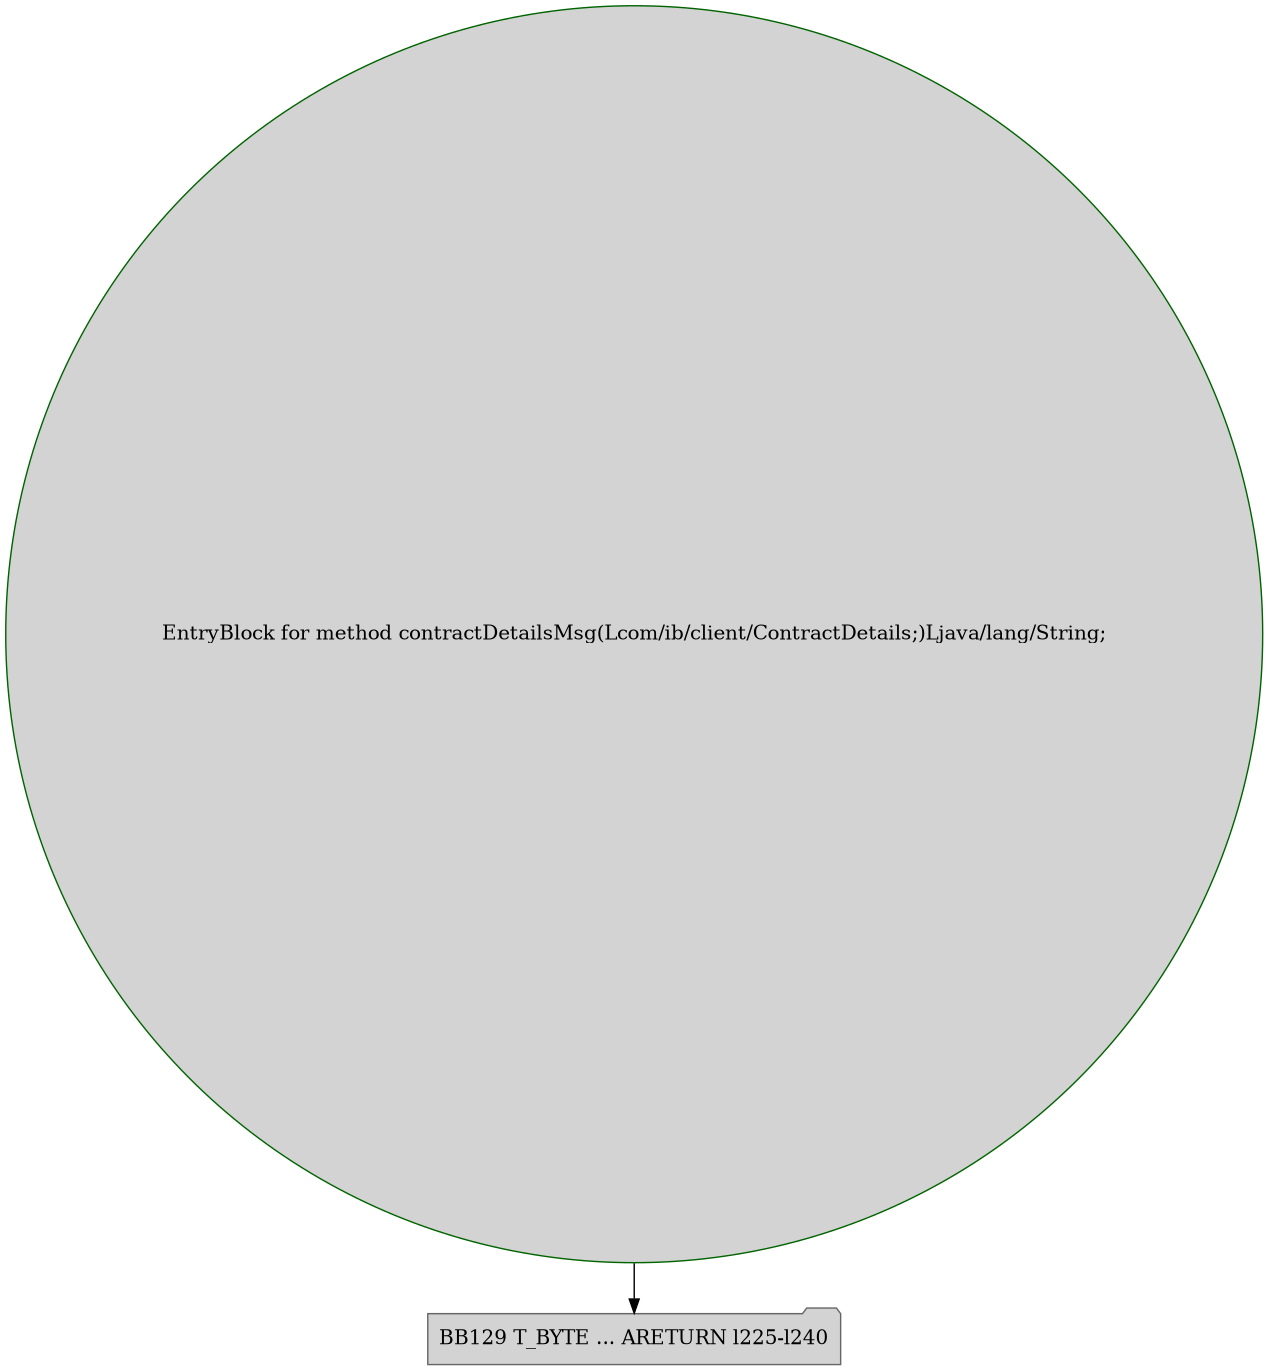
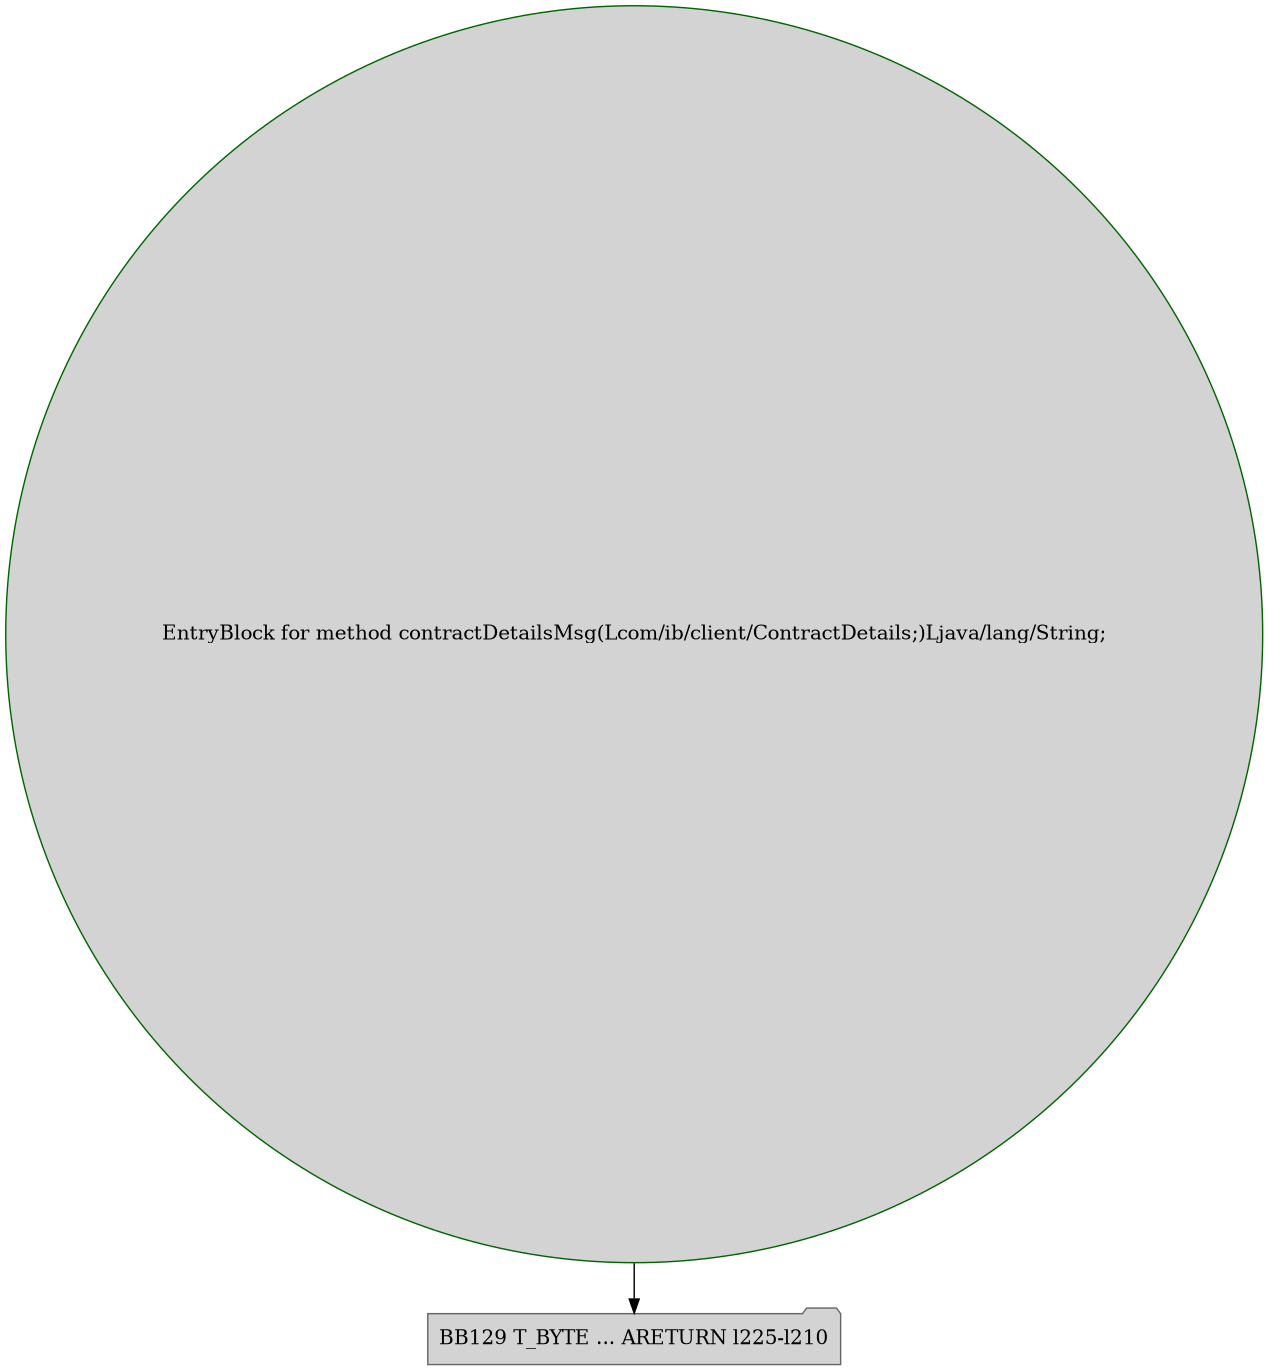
(634, 1339) -> (634, 1339)
